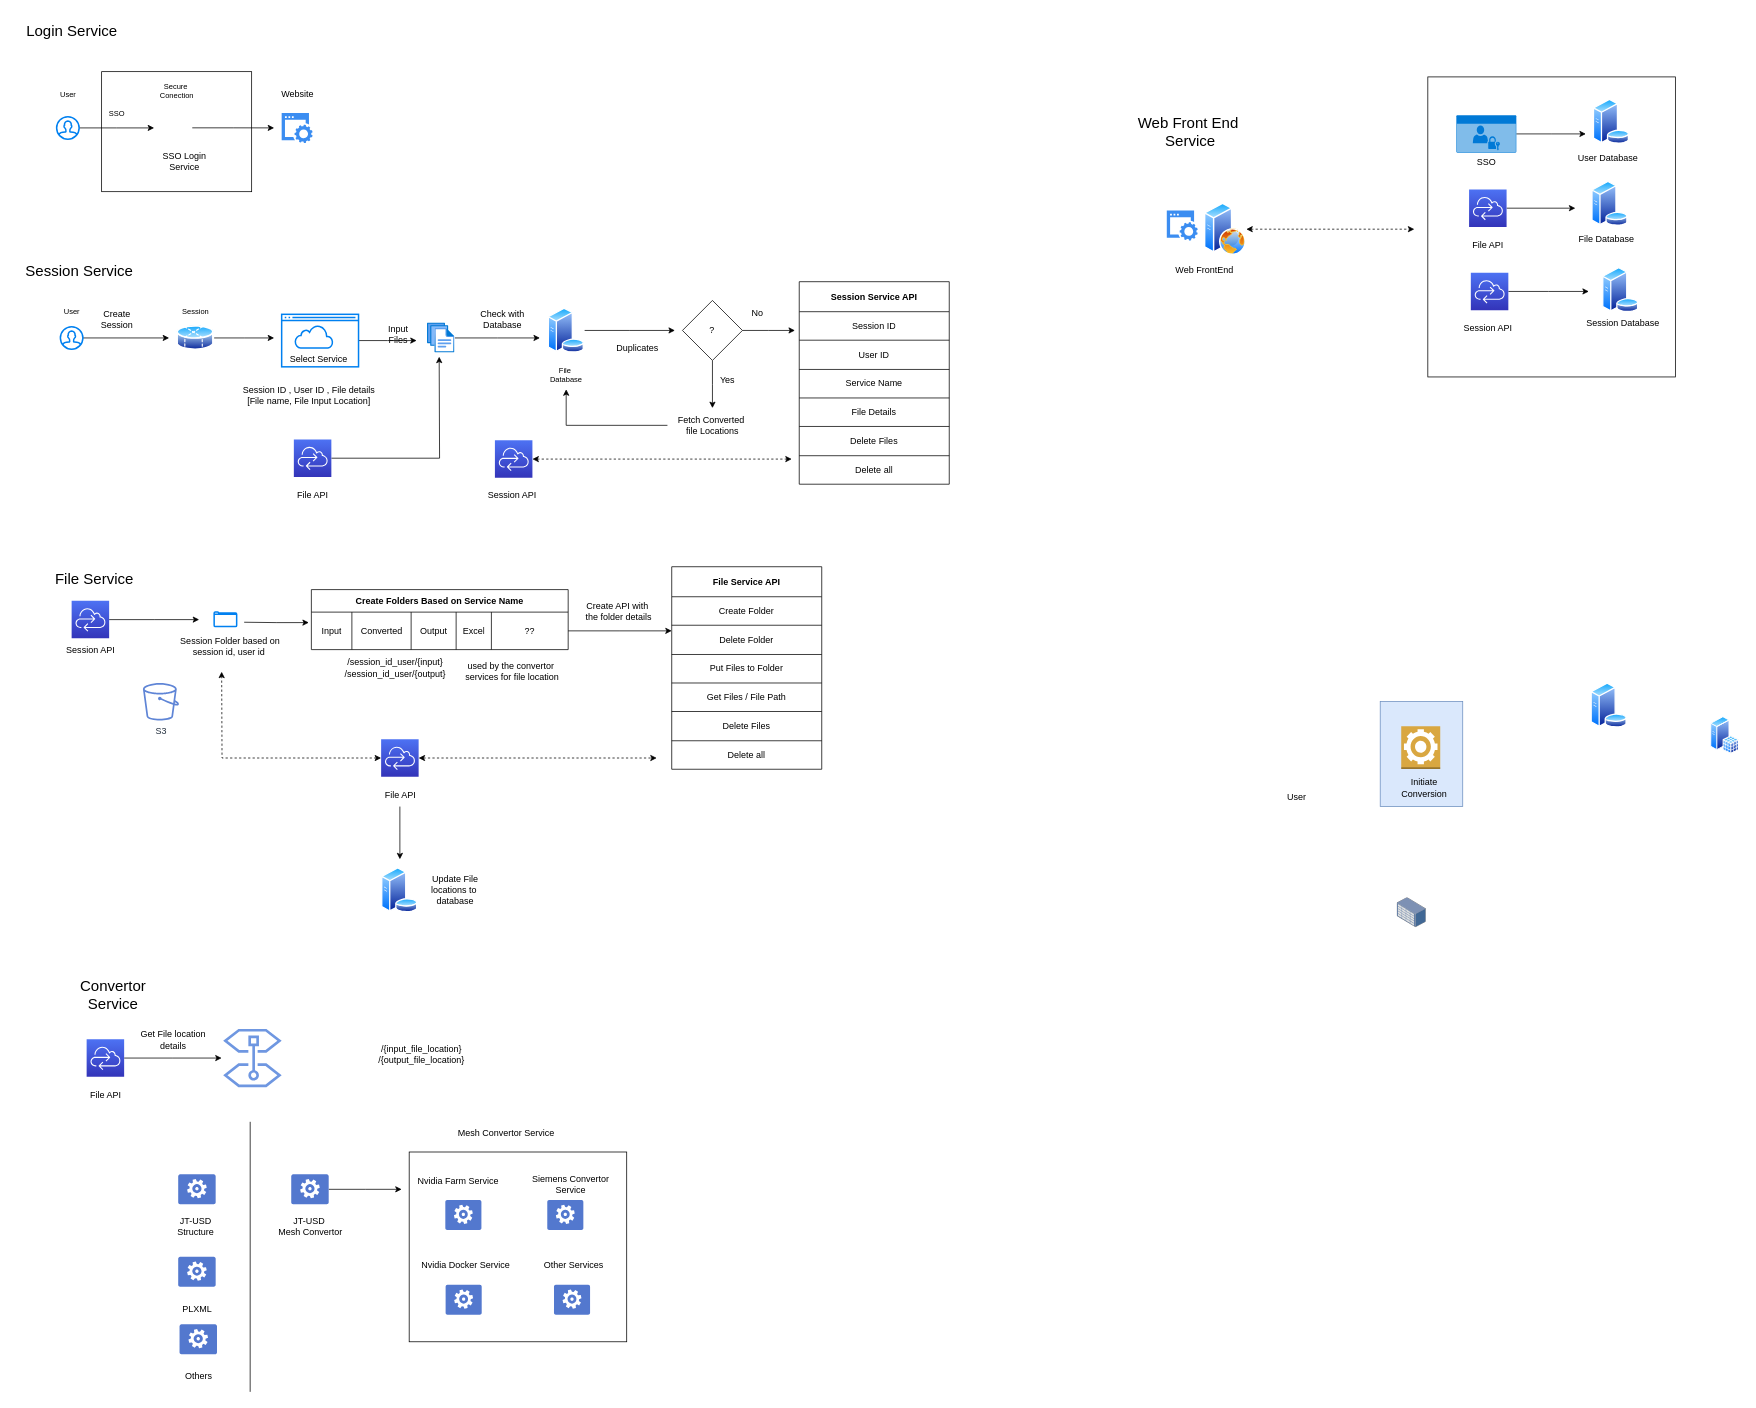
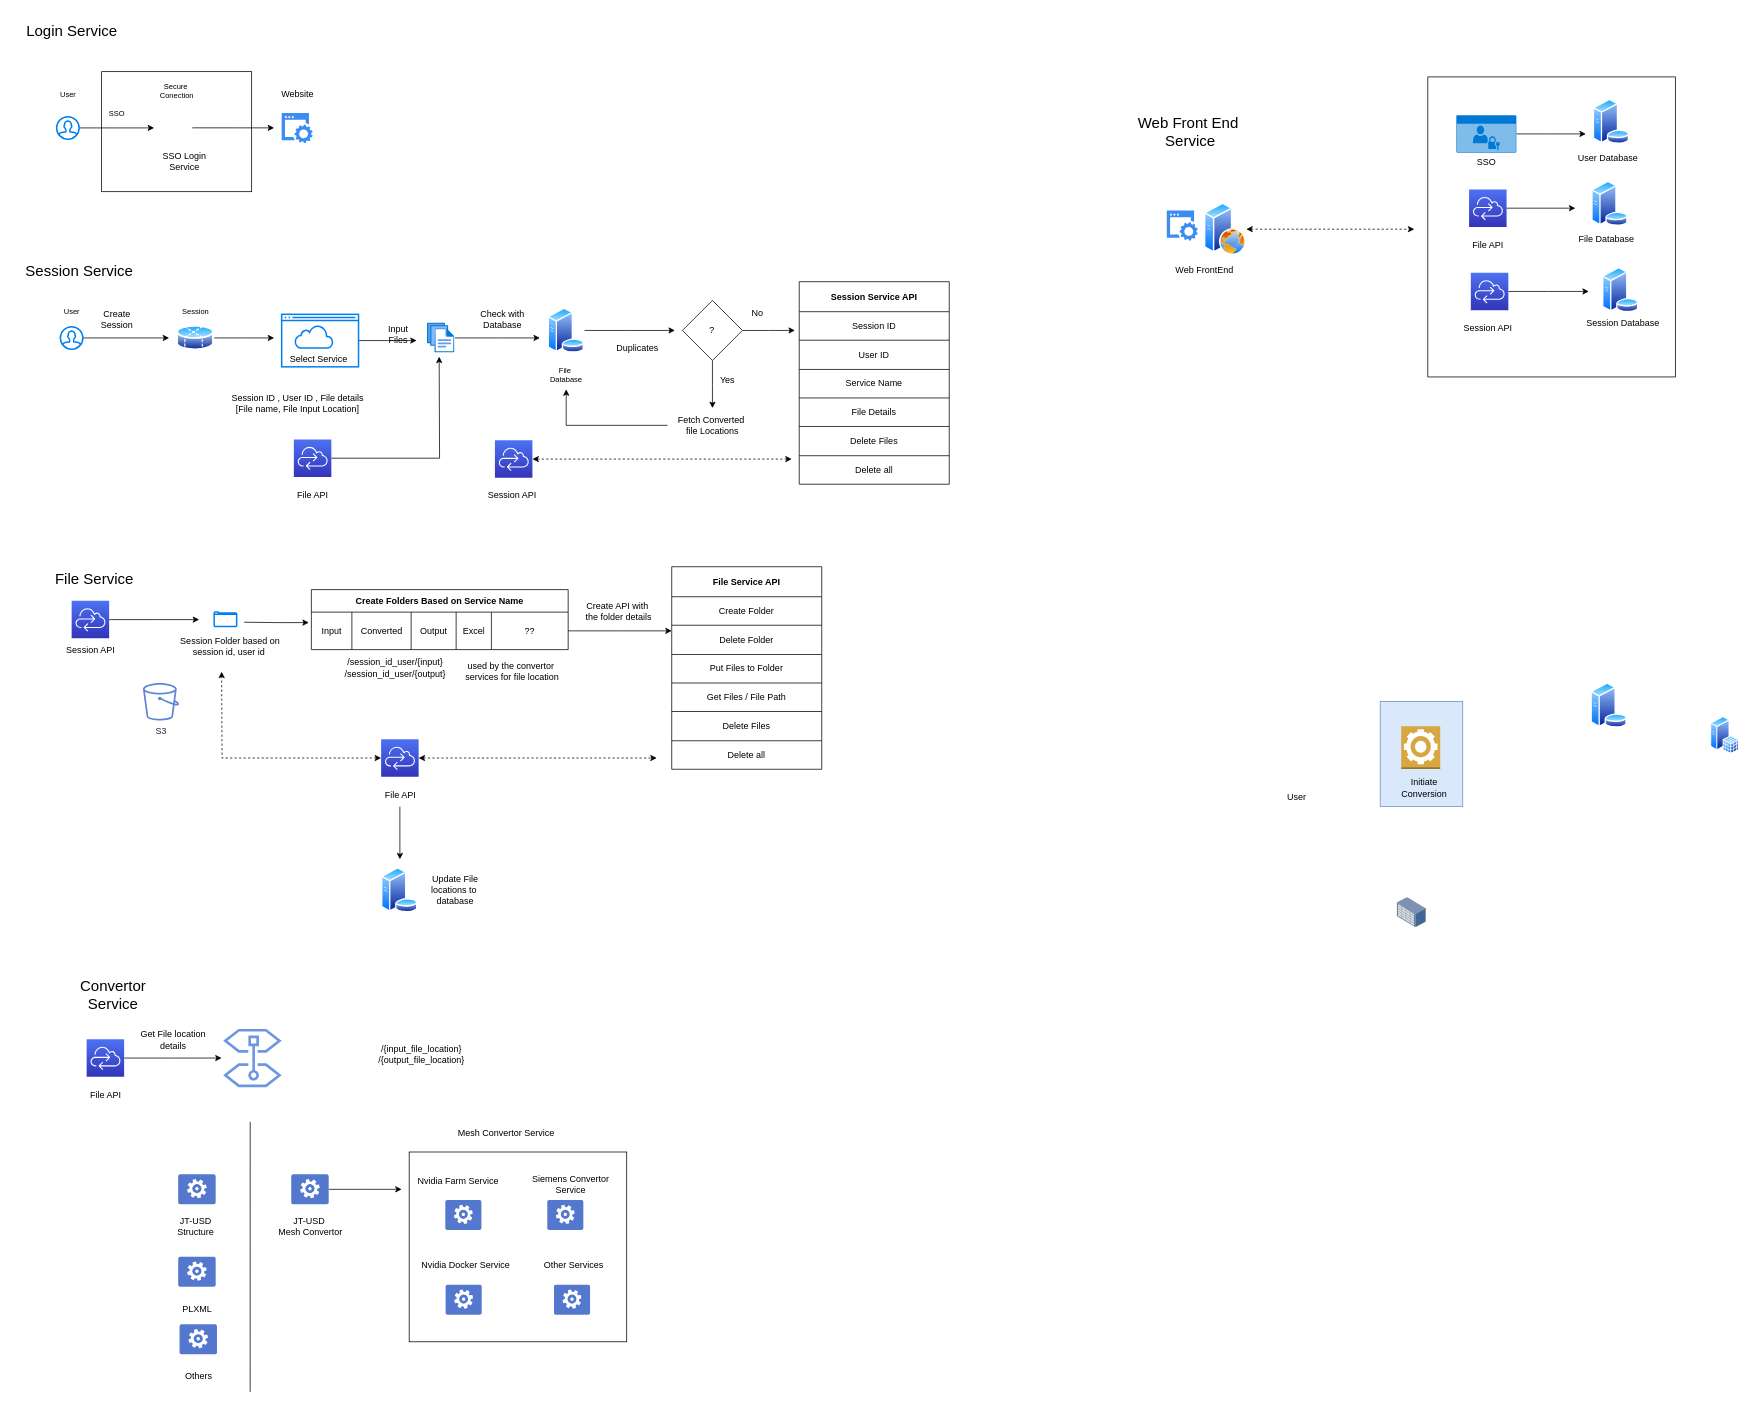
(309, 395) -> (297, 403)
